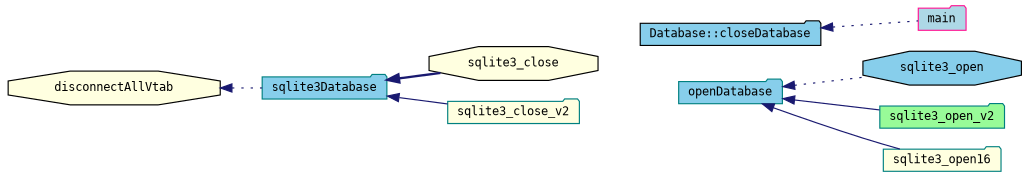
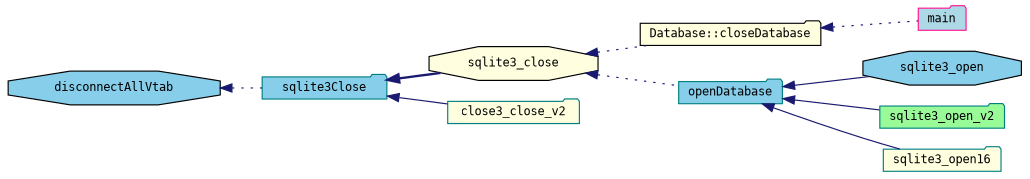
(731, 34) -> (731, 34)
none -> (623, 49)
none -> (638, 80)
(832, 81) -> (832, 81)
(114, 88) -> (114, 88)
(325, 88) -> (325, 88)
(514, 112) -> (514, 112)
